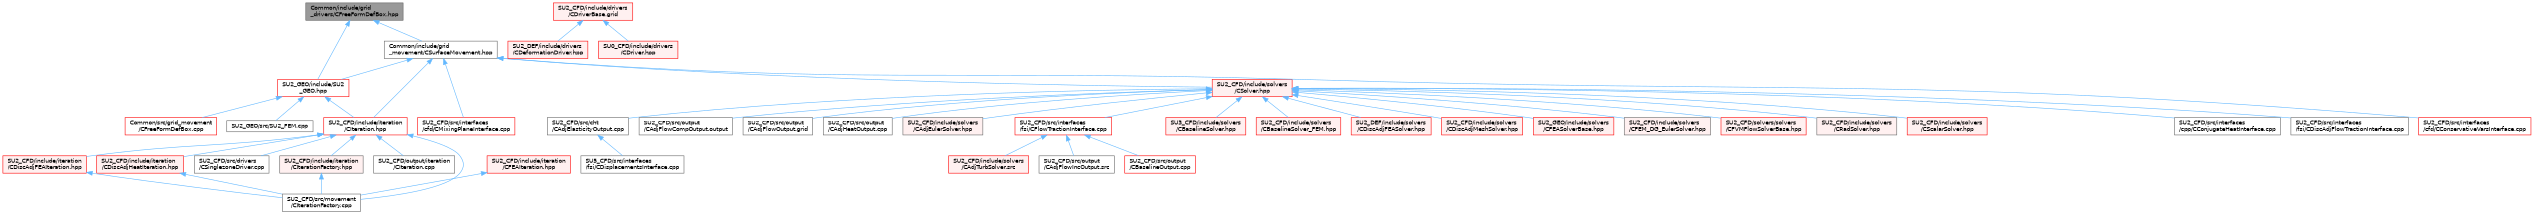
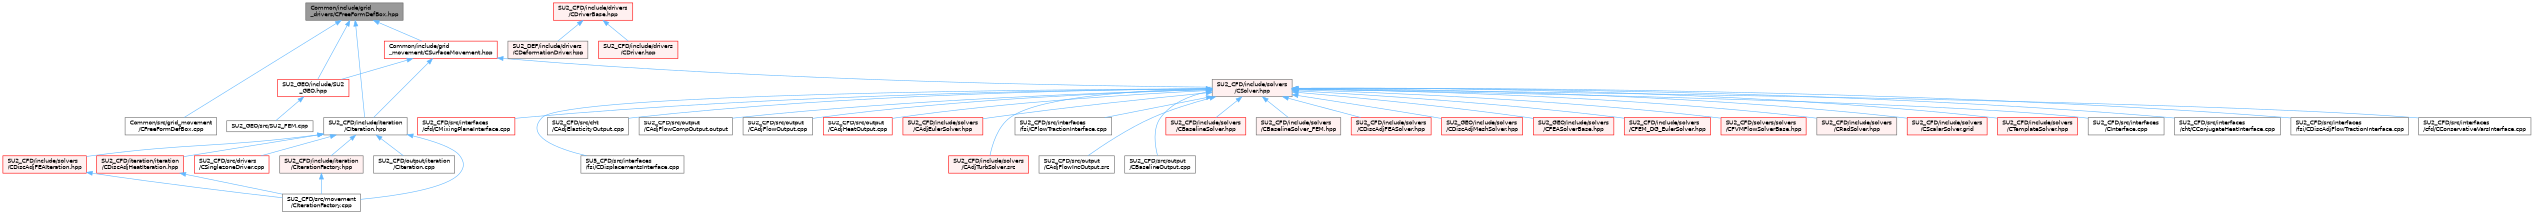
(593, 12) -> (593, 12)
(441, 50) -> (441, 50)
(548, 50) -> (548, 50)
(638, 50) -> (638, 50)
(1461, 83) -> (1859, 98)
(1252, 88) -> (1252, 88)
(454, 91) -> (808, 99)
(239, 108) -> (260, 70)
(342, 109) -> (360, 69)
(171, 126) -> (171, 126)
(365, 126) -> (365, 126)
(778, 126) -> (778, 126)
(858, 126) -> (858, 126)
(943, 126) -> (943, 126)
(1063, 126) -> (1063, 126)
(1206, 126) -> (1206, 126)
(1298, 126) -> (1298, 126)
(1391, 126) -> (1391, 126)
(1482, 126) -> (1482, 126)
(1667, 126) -> (1667, 126)
(1947, 126) -> (1947, 126)
none -> (2038, 126)
none -> (2126, 126)
(2227, 126) -> (2227, 126)
(2475, 126) -> (2475, 126)
(1114, 146) -> (1159, 120)
(612, 147) -> (838, 94)
(1023, 147) -> (1037, 106)
(1071, 148) -> (1146, 121)
(45, 164) -> (45, 164)
(140, 164) -> (140, 164)
(232, 164) -> (232, 164)
(529, 164) -> none
(1160, 164) -> (1160, 164)
